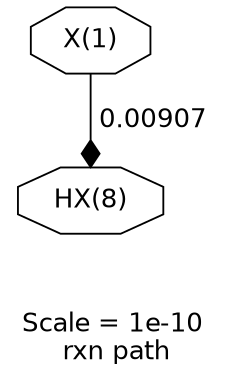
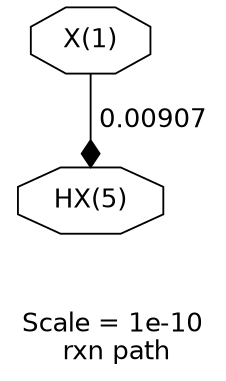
(91, 201) -> (91, 201)
